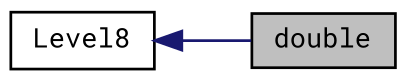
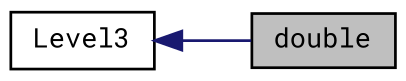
(83, 41) -> (83, 41)
